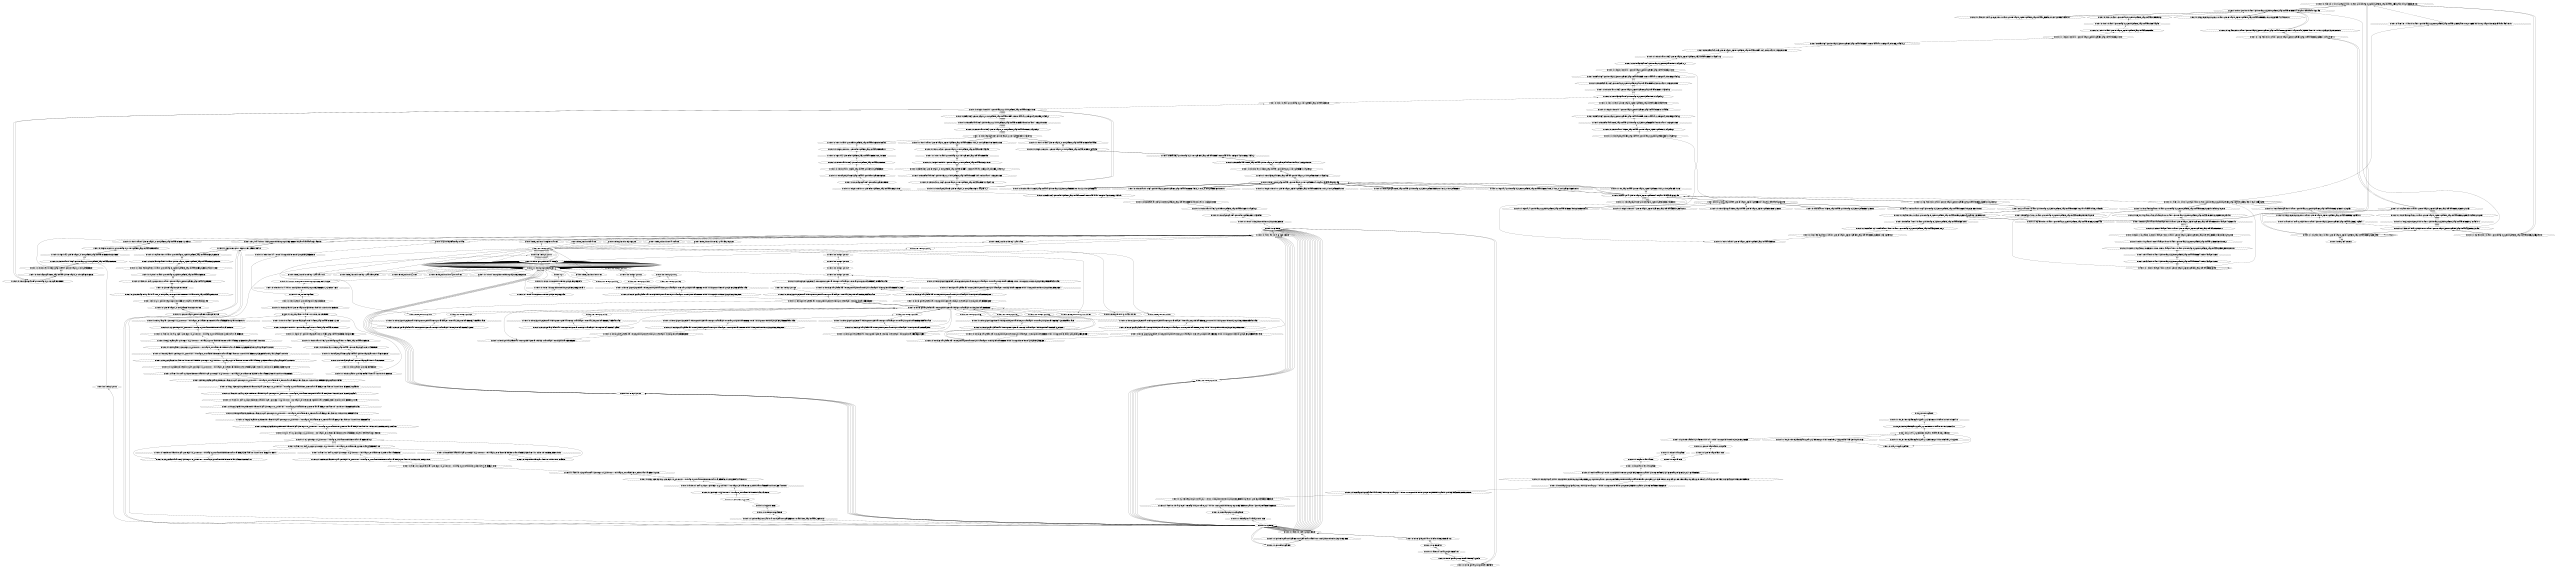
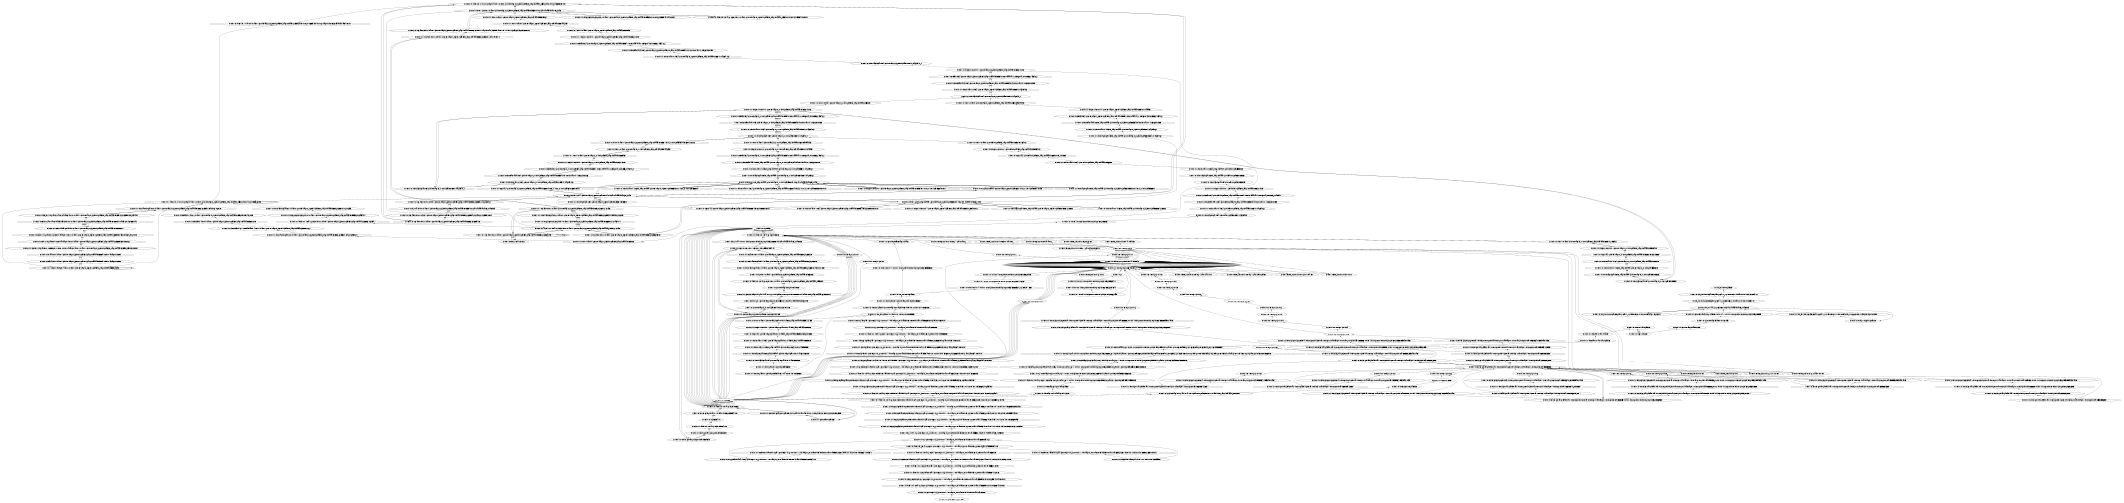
(1273, 235) -> (763, 235)
(624, 246) -> (1102, 252)
(473, 261) -> none
(581, 265) -> (1138, 272)
(652, 278) -> (1180, 291)
none -> (1271, 308)
(752, 503) -> (1442, 378)
(1459, 559) -> (709, 433)
